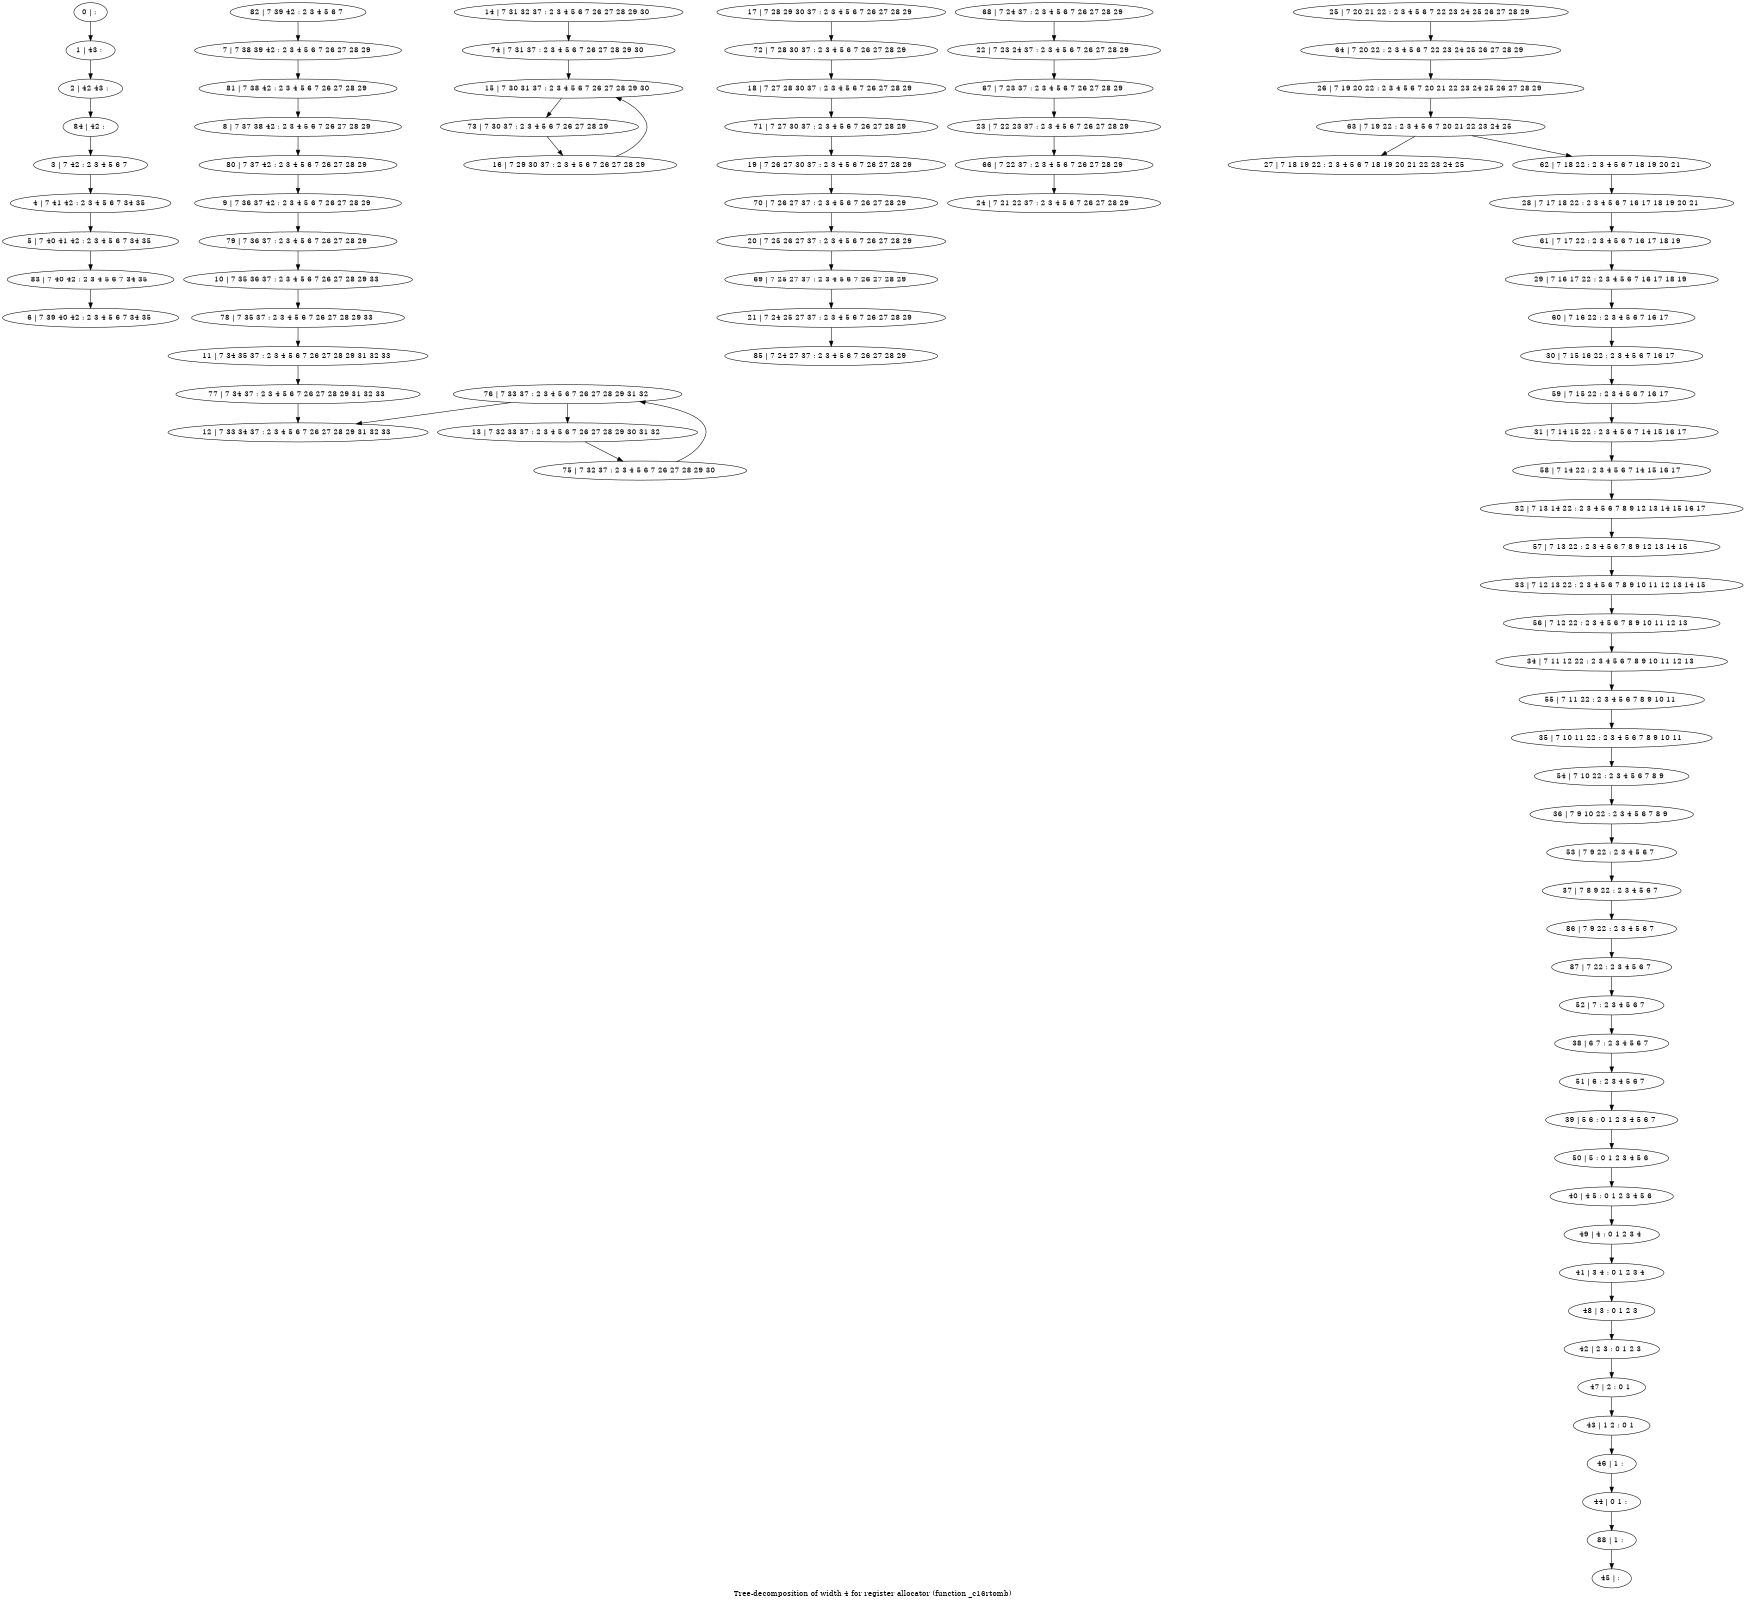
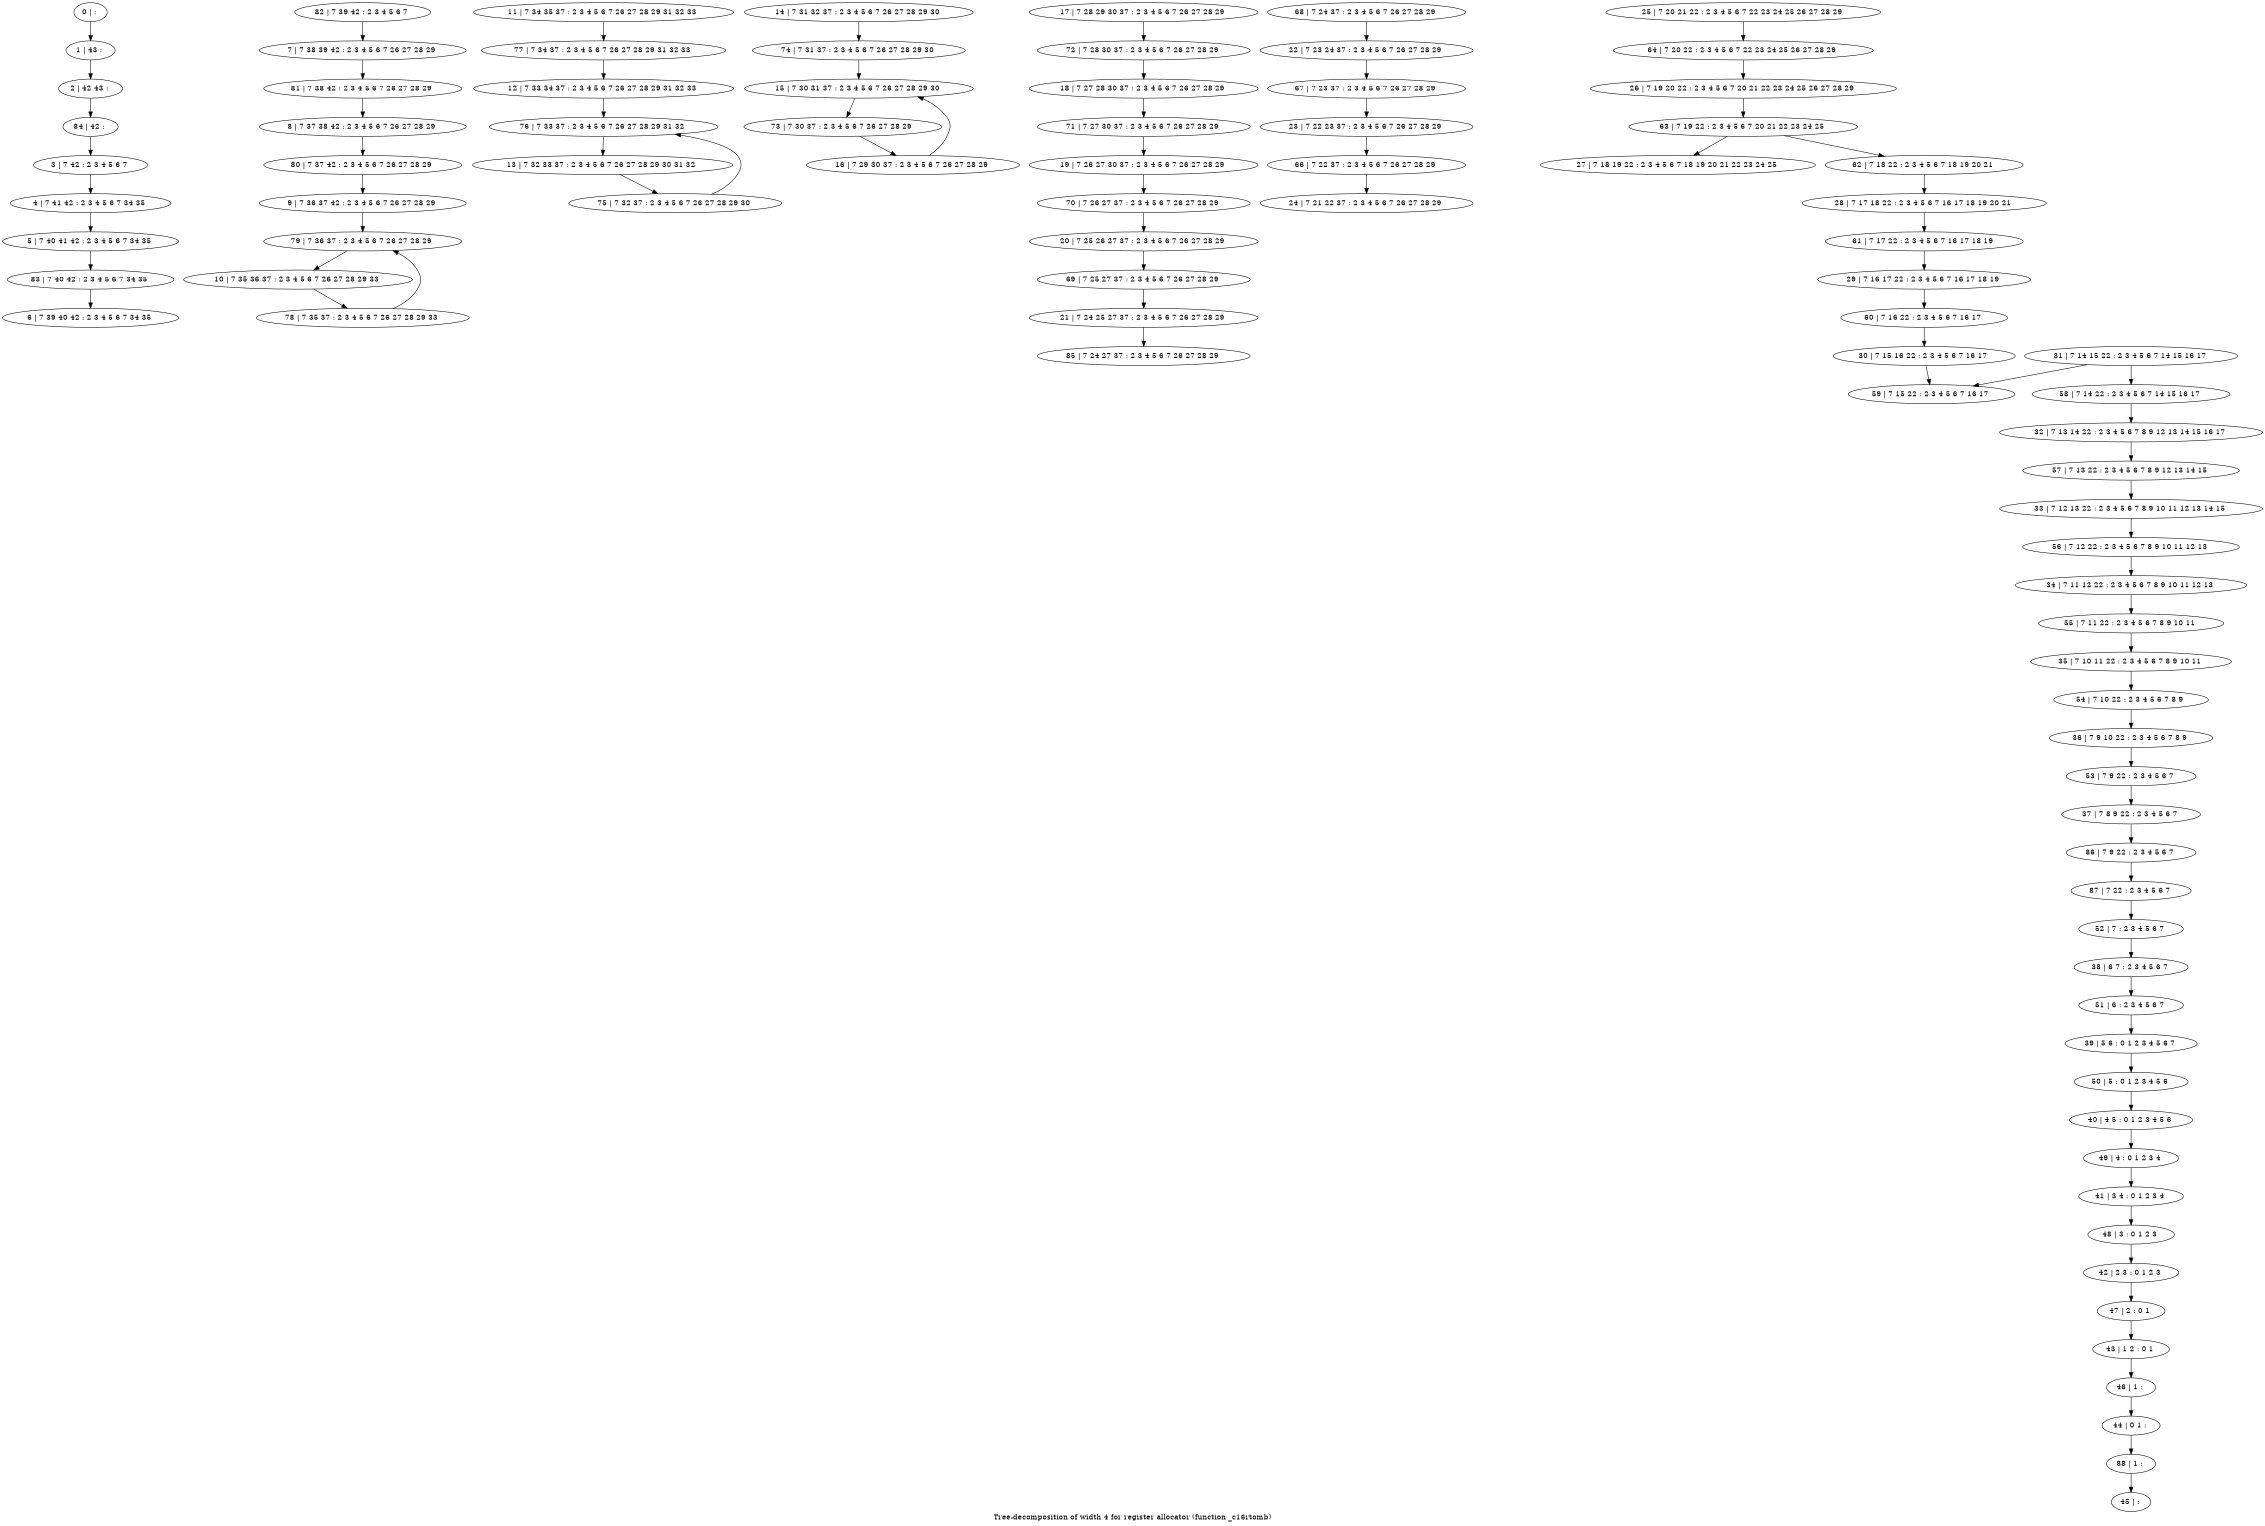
(298, 334) -> (420, 282)
(1612, 411) -> (2033, 375)
(436, 413) -> (604, 105)
